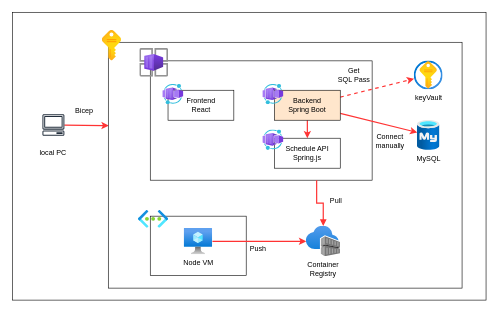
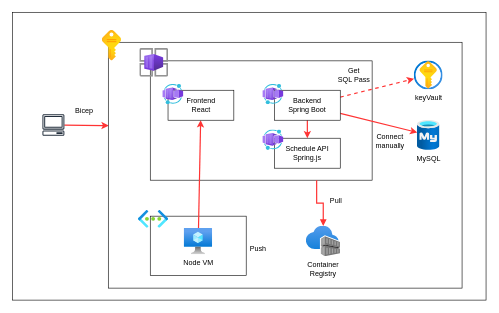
(307, 105) -> (307, 105)
(53, 153) -> none
(257, 242) -> (200, 177)
